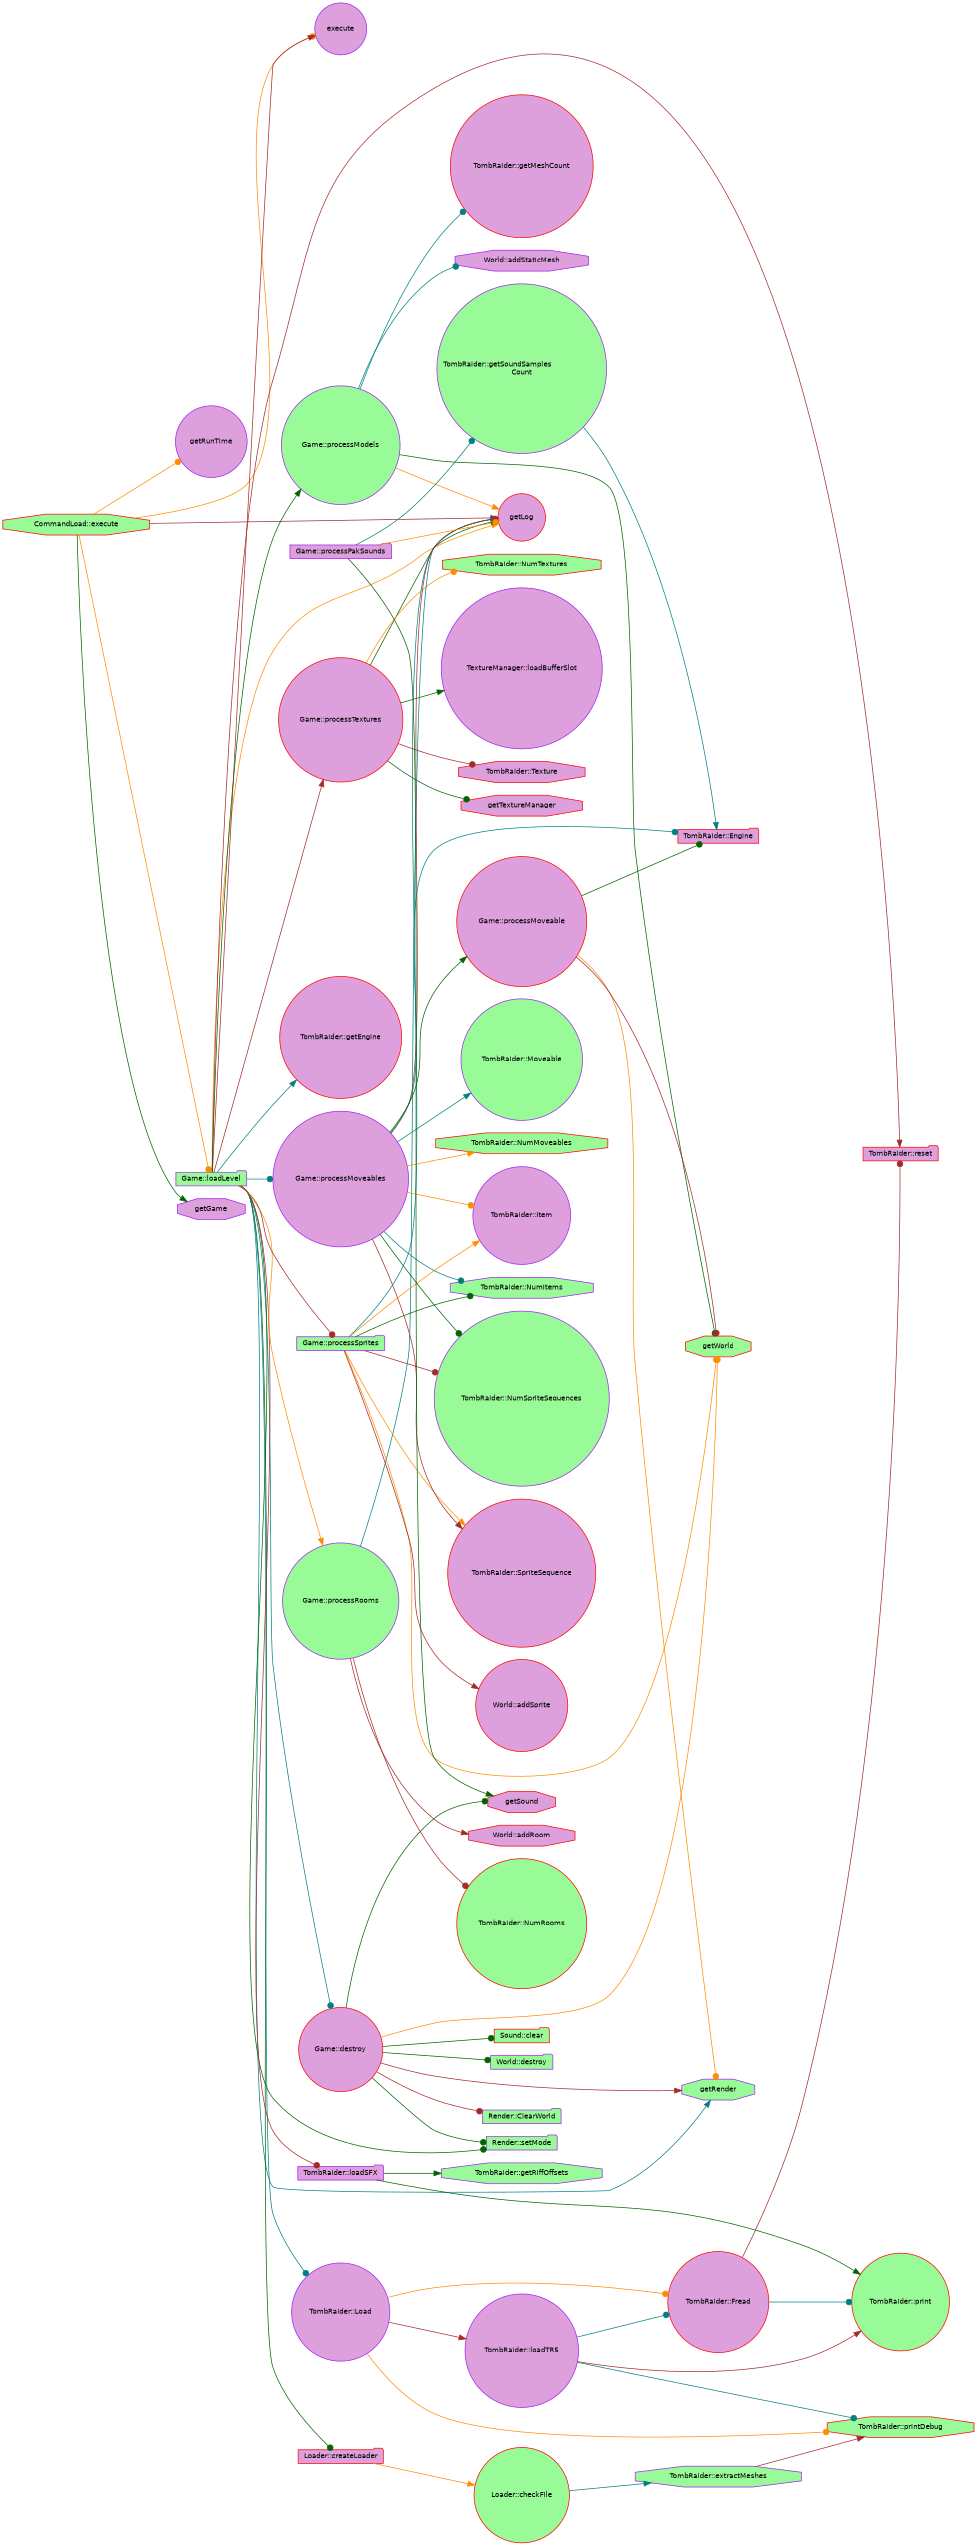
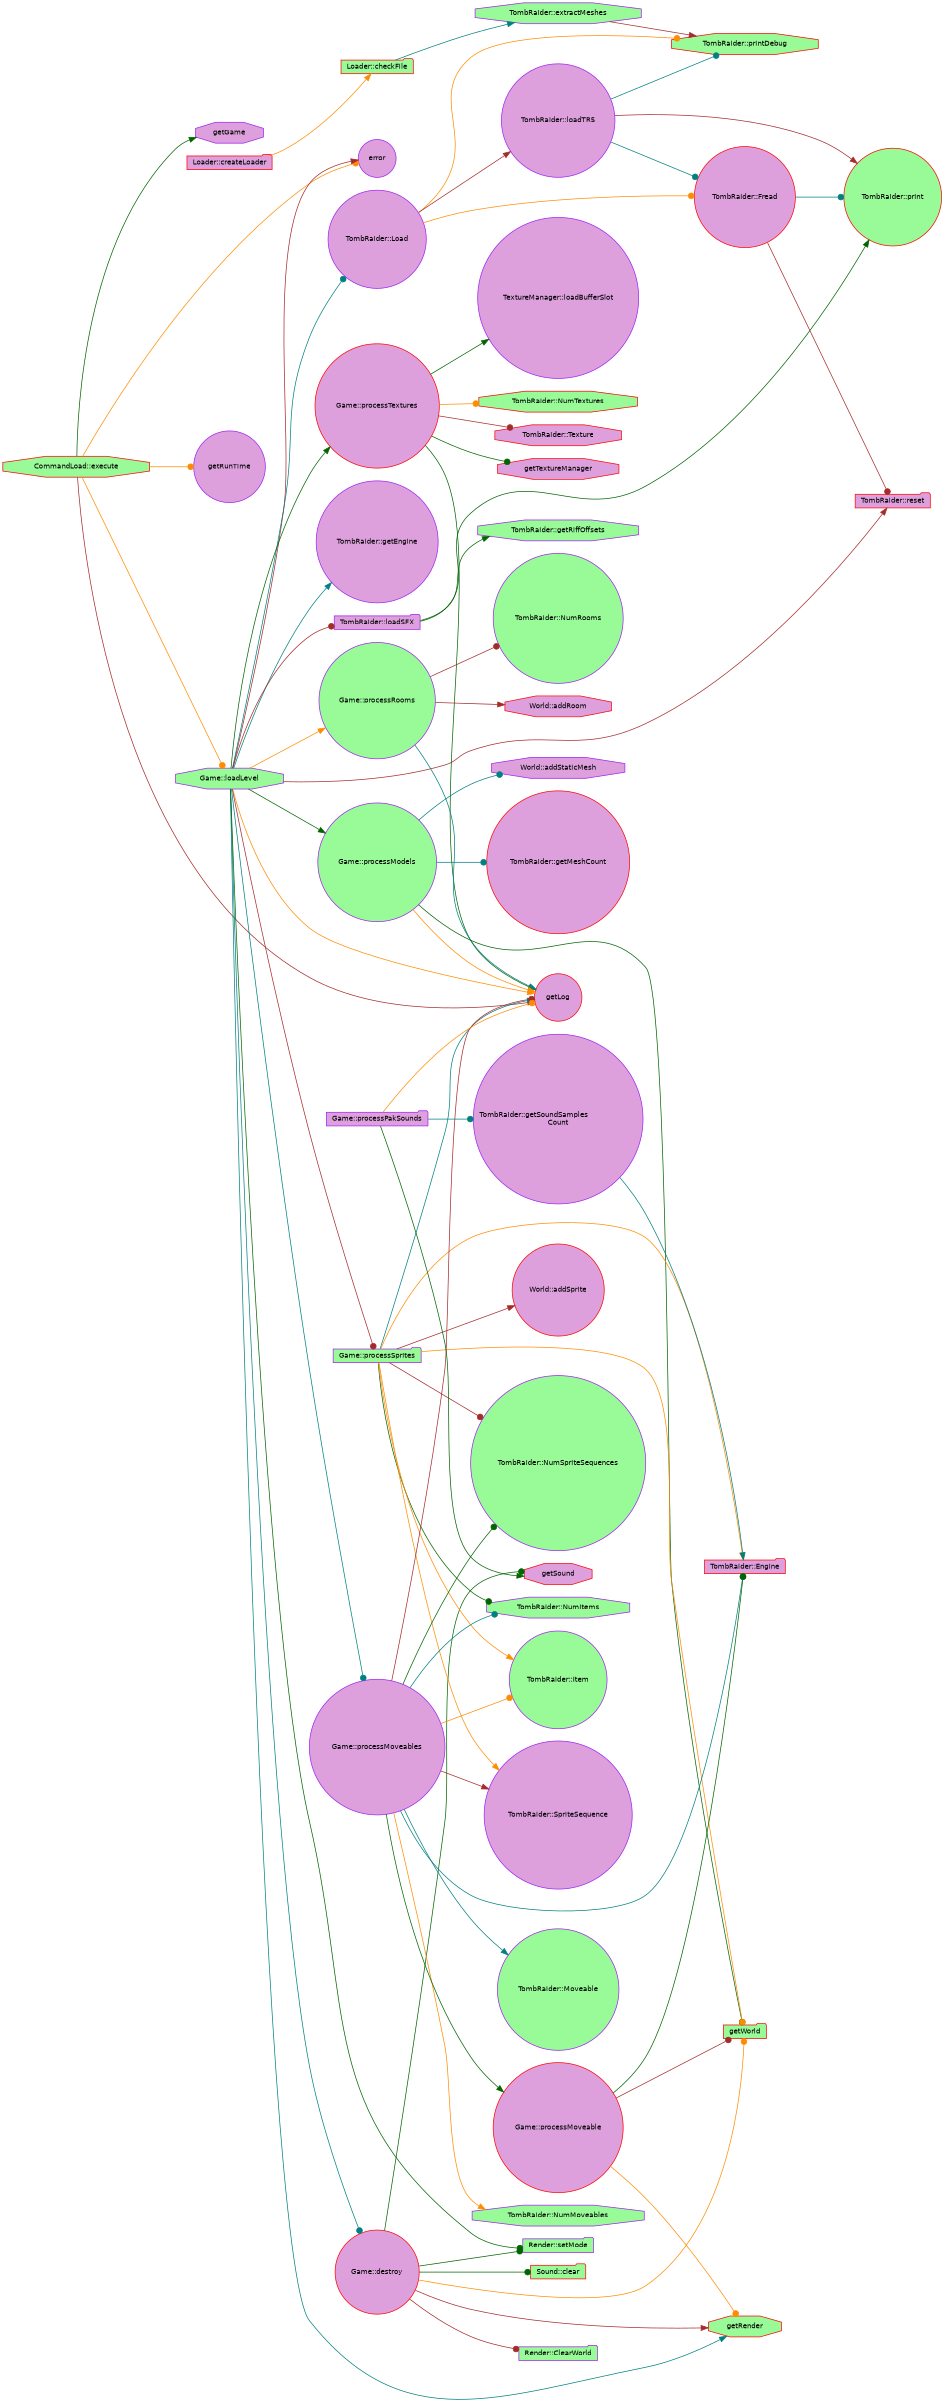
(341, 29) -> (377, 158)
(522, 369) -> (558, 1119)
(268, 979) -> (259, 604)
(341, 1037) -> (377, 542)
(522, 1143) -> (558, 2216)
(211, 1179) -> (230, 779)
(522, 1216) -> (558, 1680)
none -> (648, 1241)
(718, 1346) -> (745, 2032)
(522, 1573) -> (558, 1815)
(266, 1823) -> none
(522, 1924) -> (558, 618)
(522, 2062) -> none
(718, 2090) -> (745, 2326)
(522, 2495) -> (377, 67)
